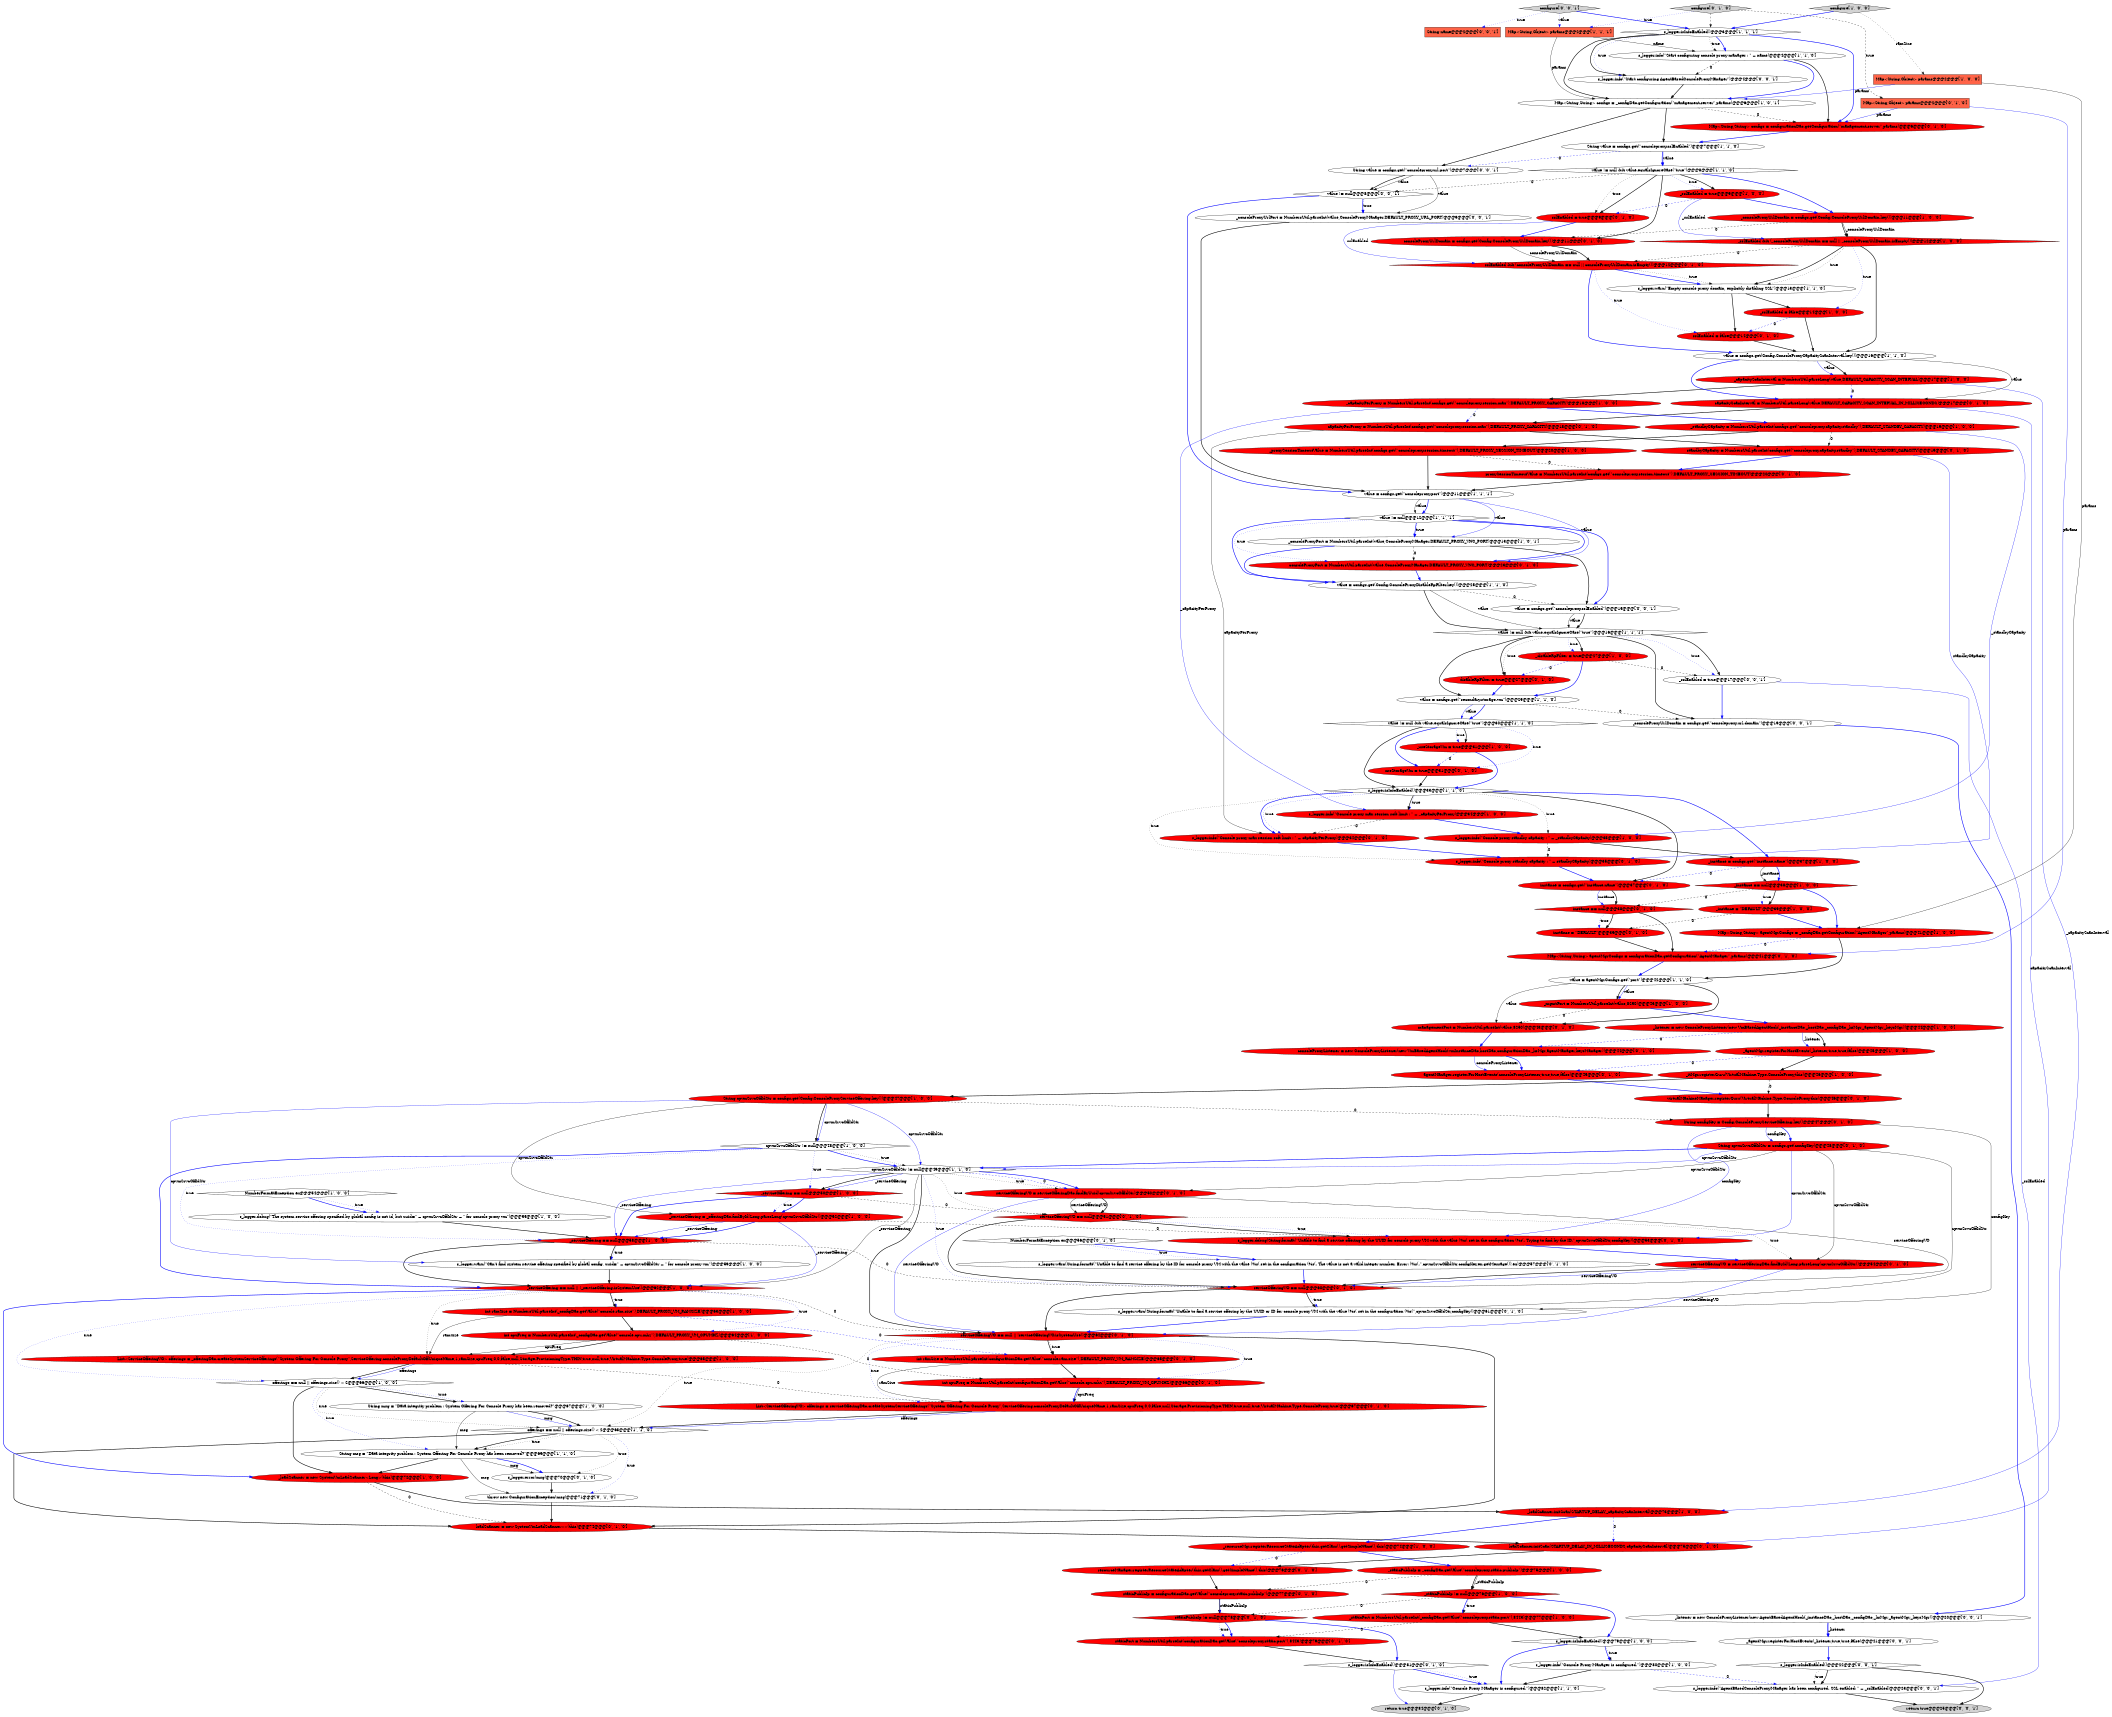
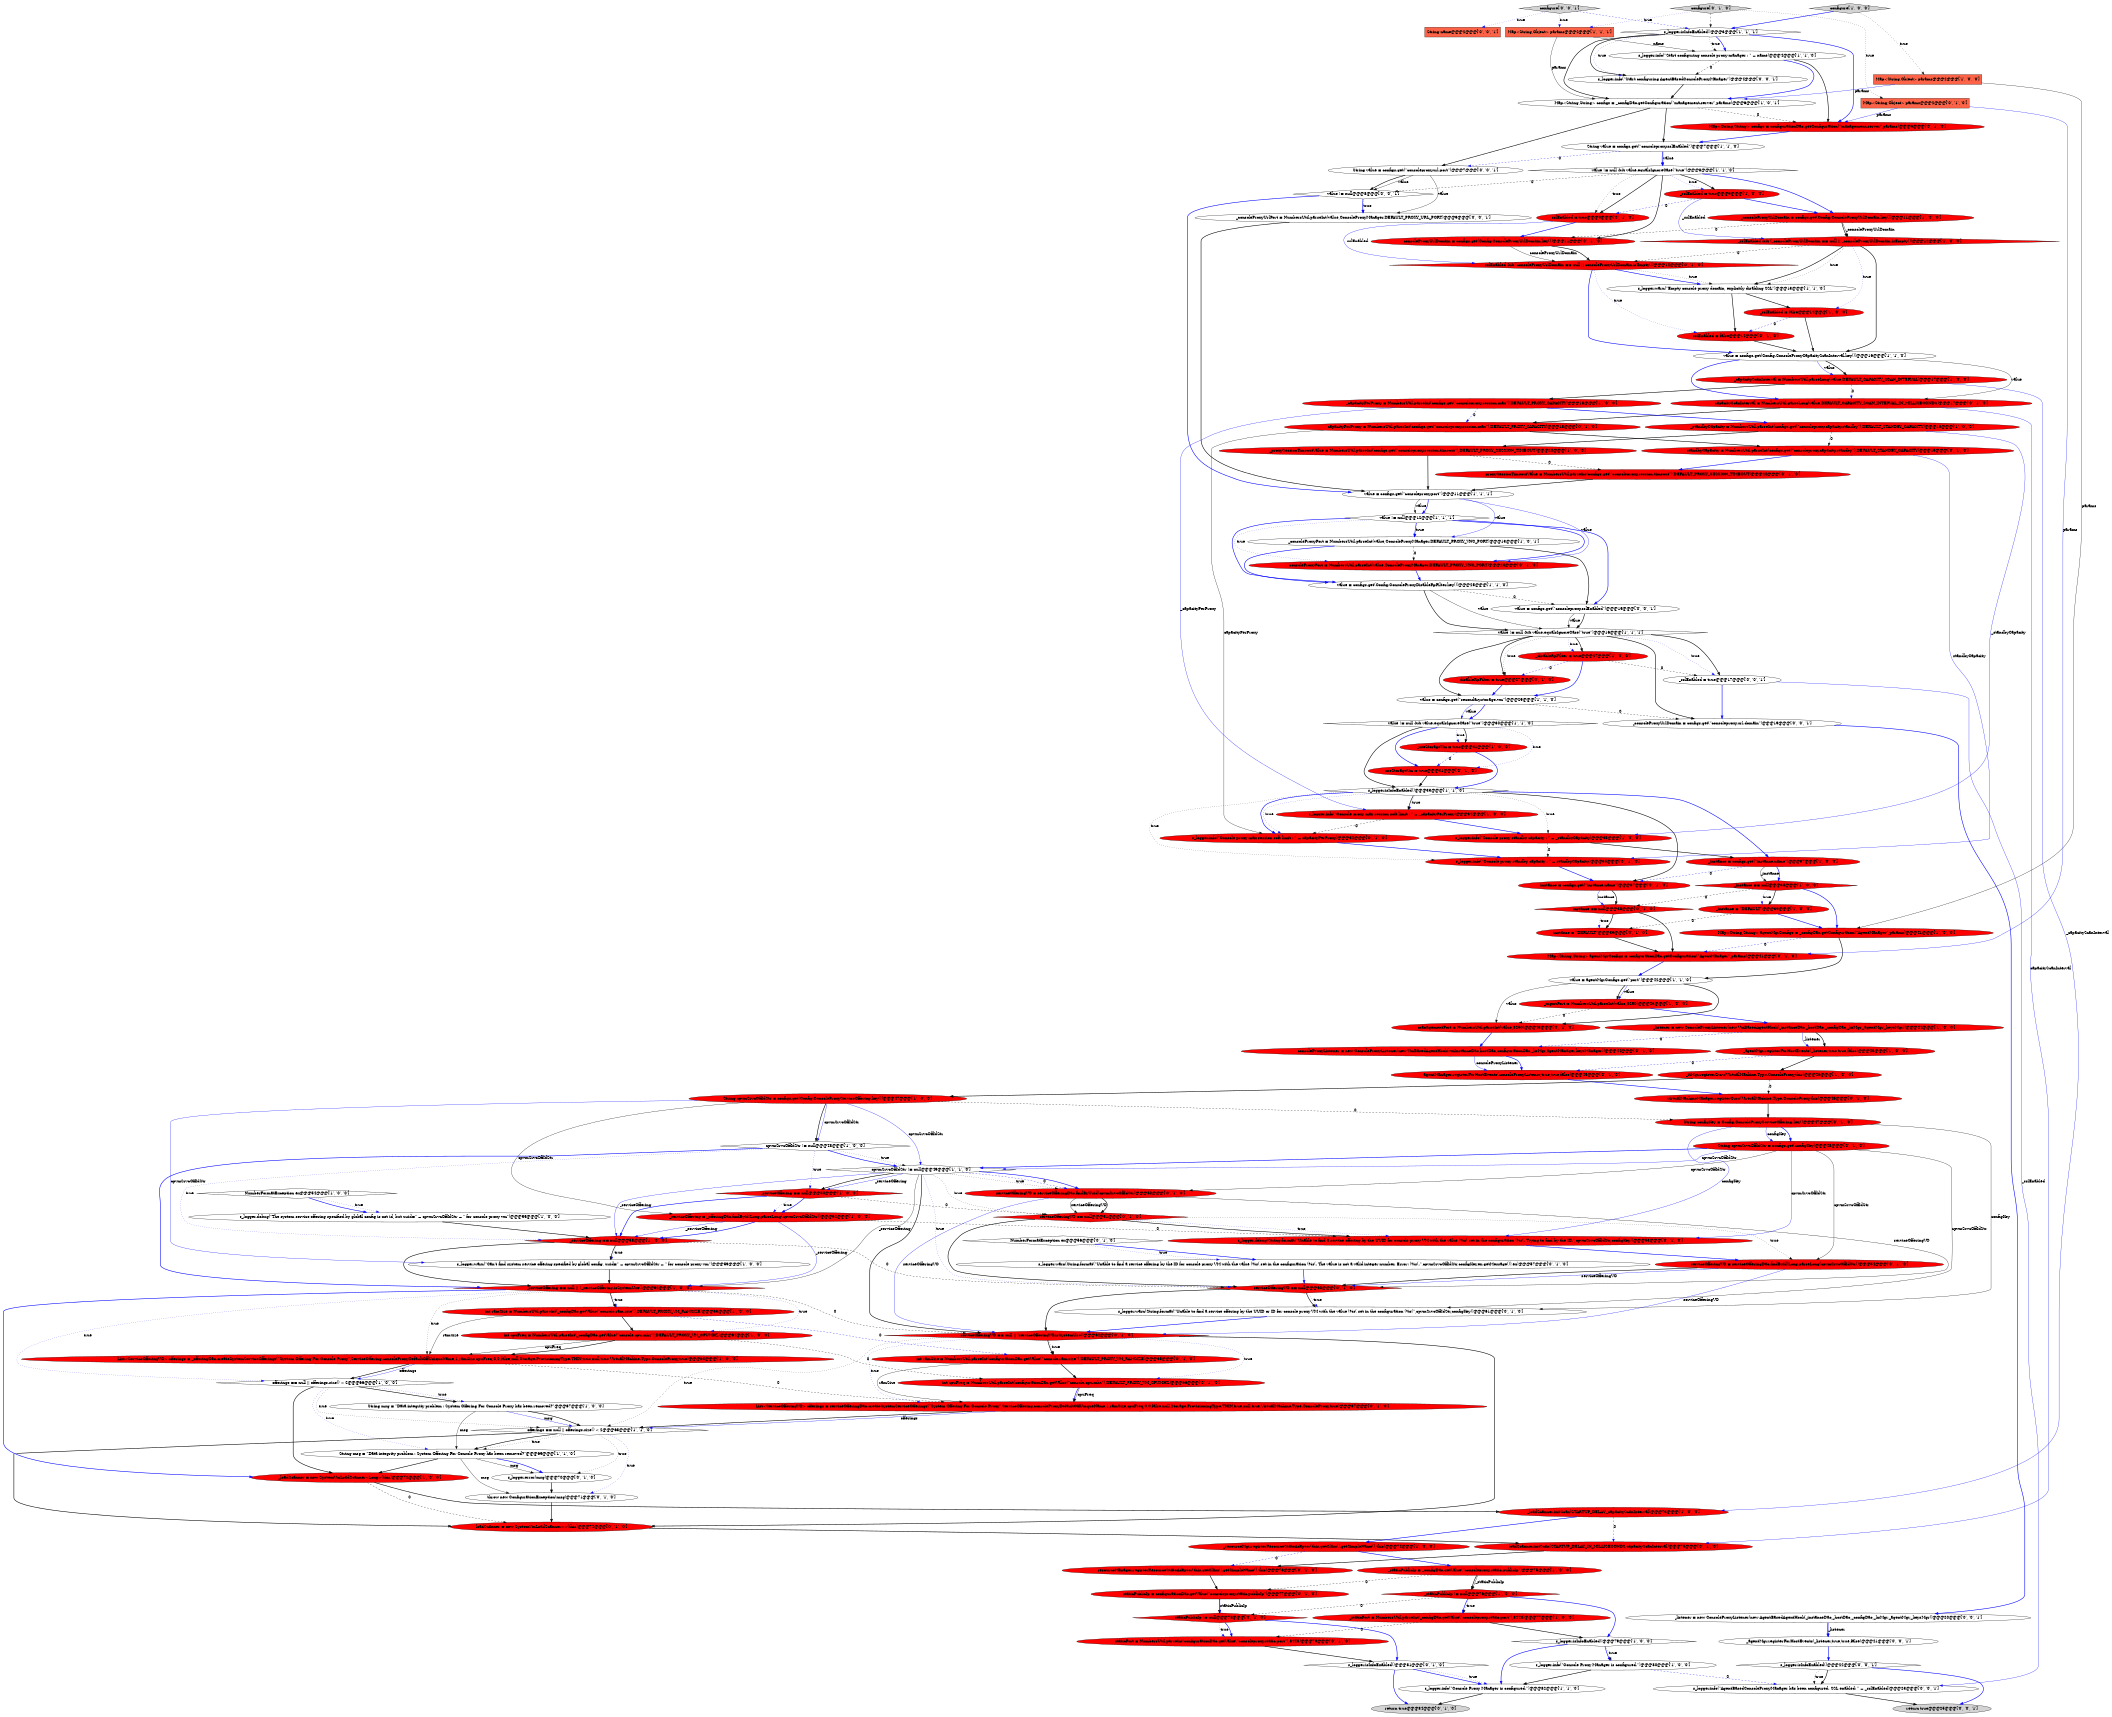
(1628, 19) -> (1628, 19)
(1564, 20) -> (1564, 20)
(1839, 20) -> (1839, 20)
(1904, 44) -> (1904, 44)
(1943, 1674) -> (1943, 1674)
(1394, 1688) -> (1394, 1688)
